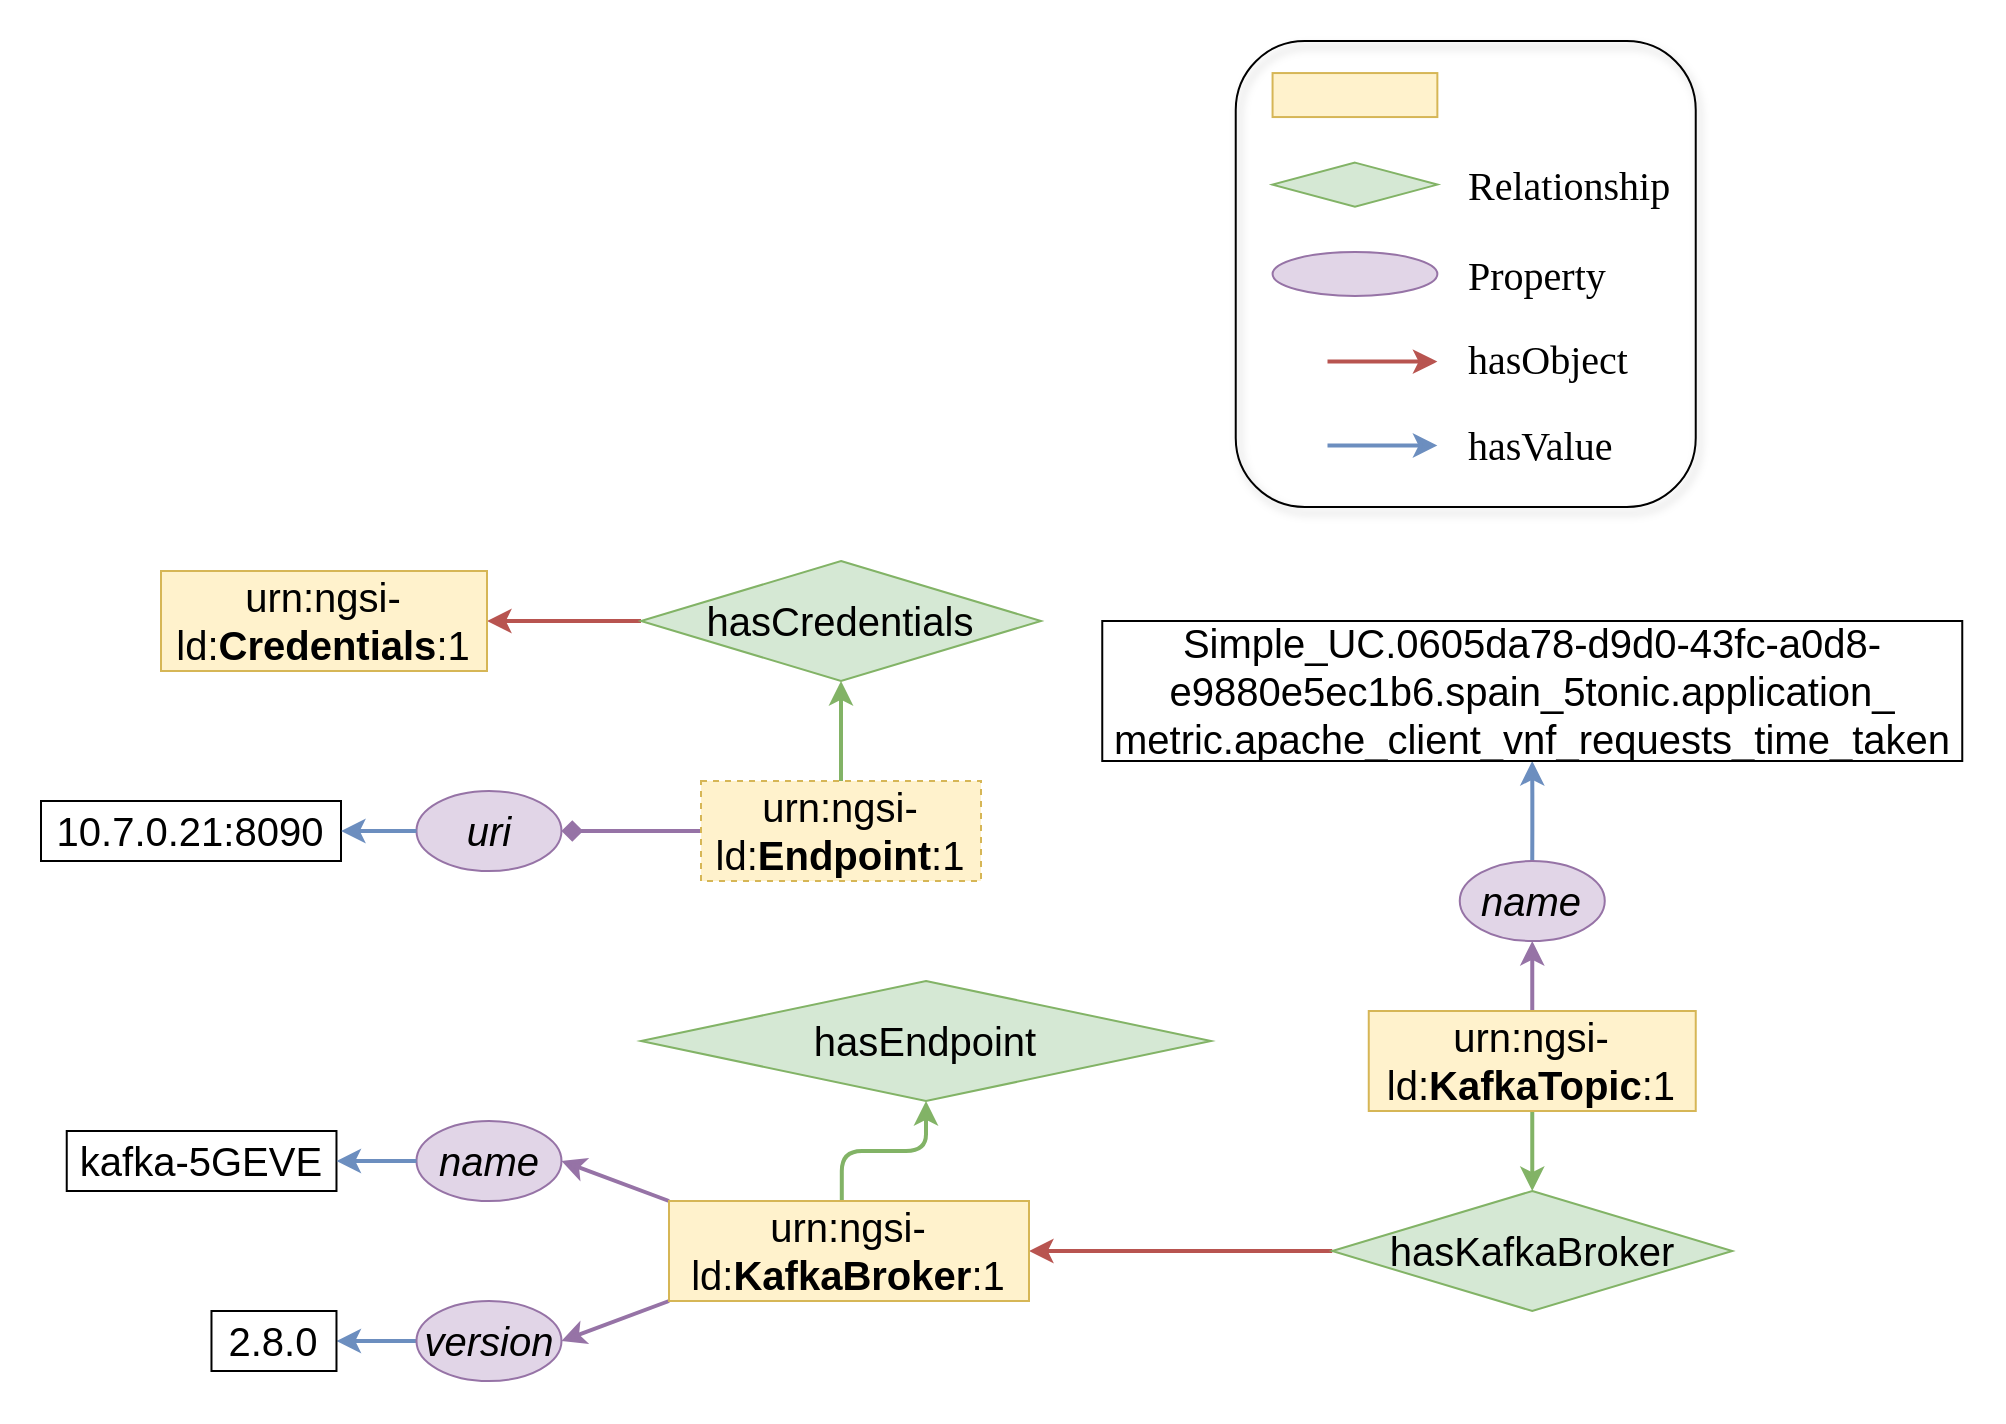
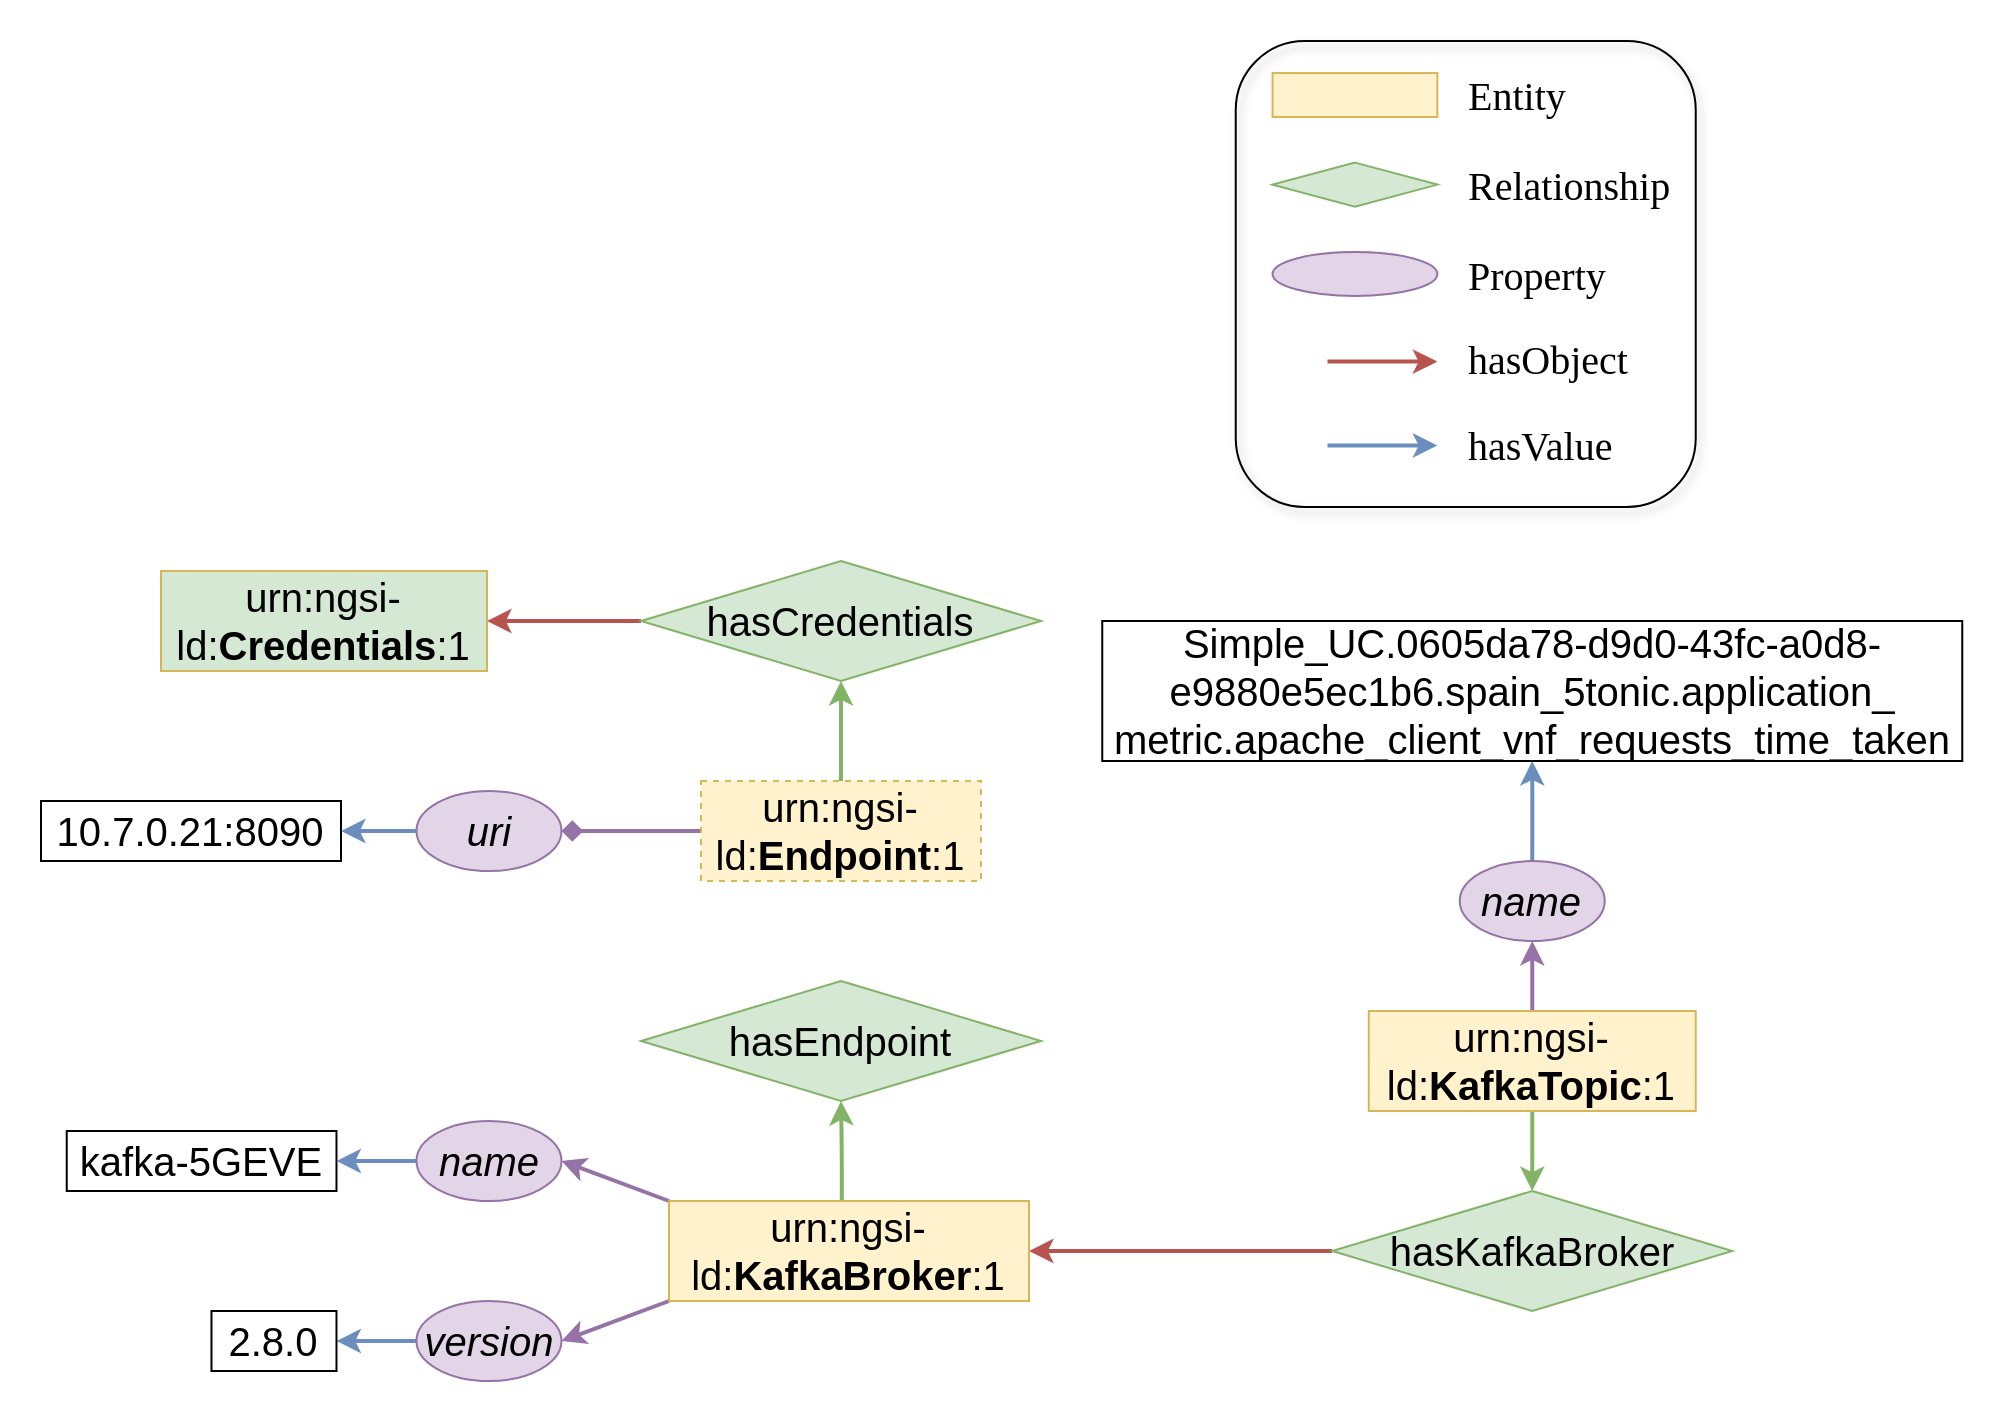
none -> (1561, 95)
(324, 621) -> (324, 621)
(926, 1041) -> (841, 1041)
